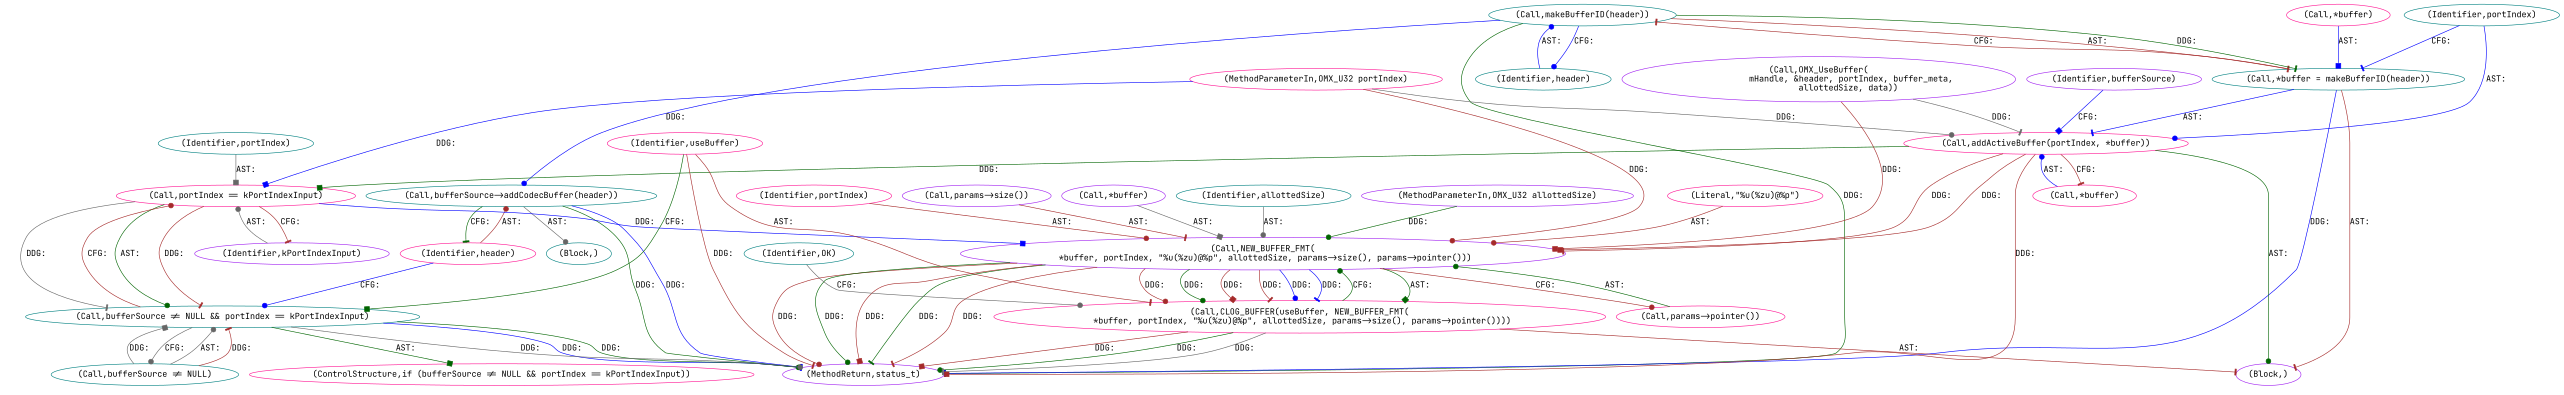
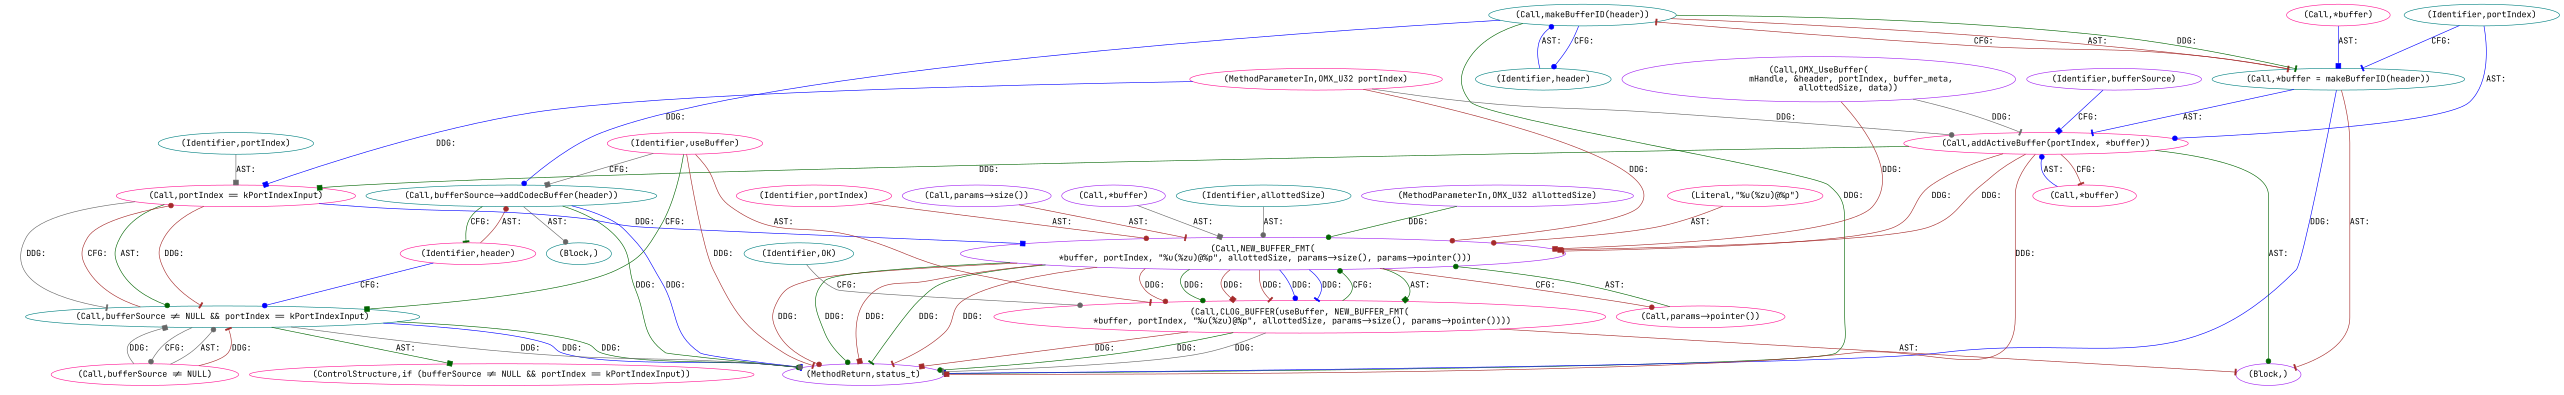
none -> (602, 168)
(292, 254) -> none
(145, 375) -> (145, 375)
